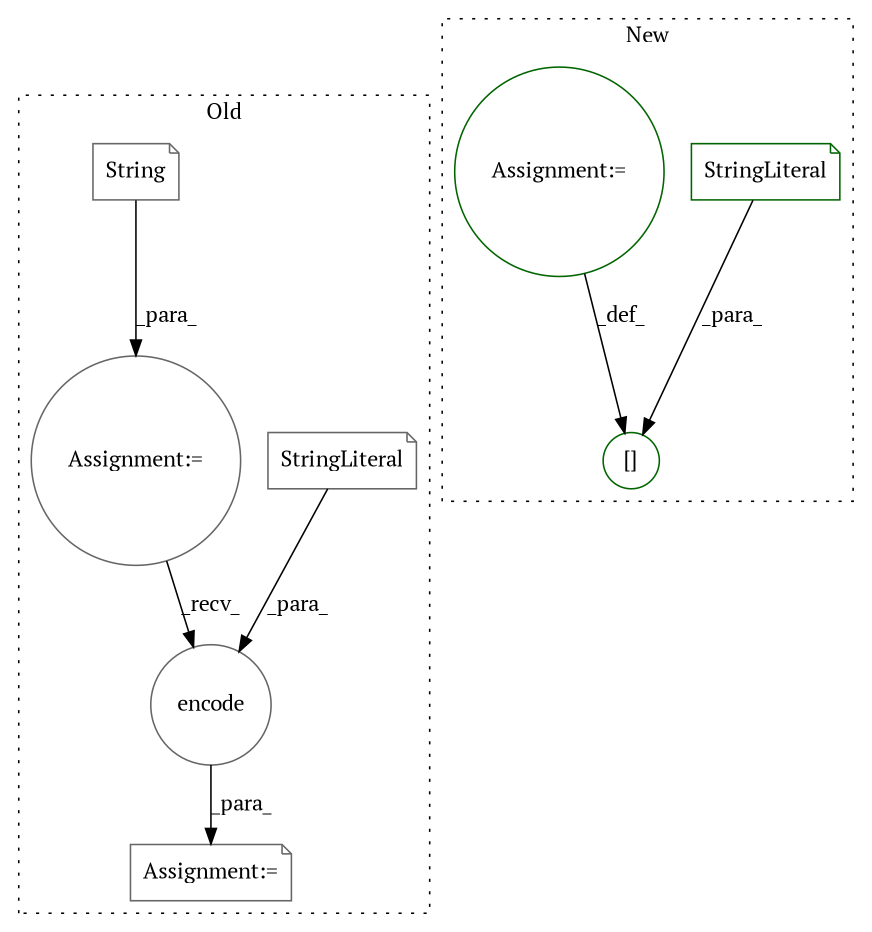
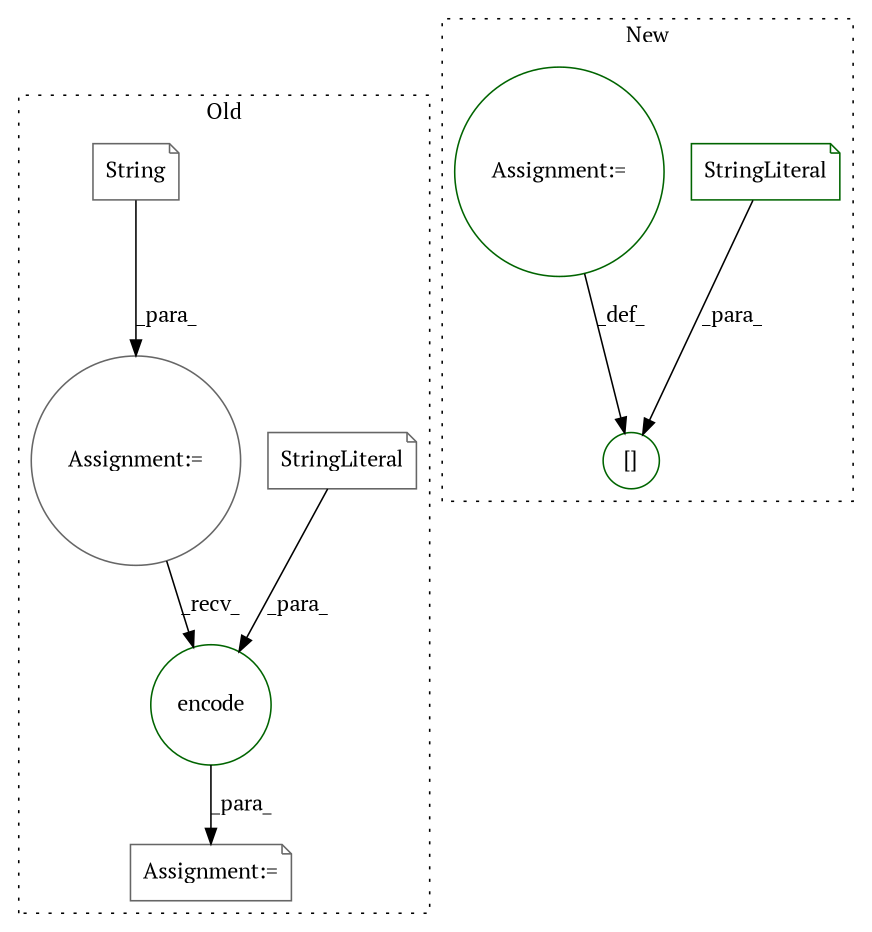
(211, 705) -> (211, 705)
